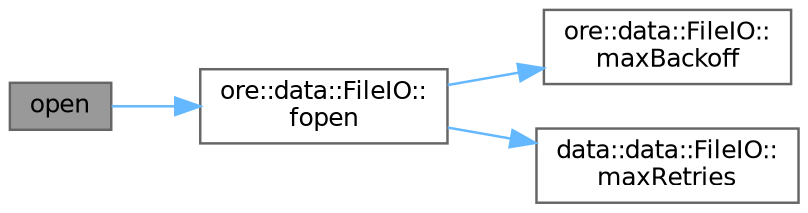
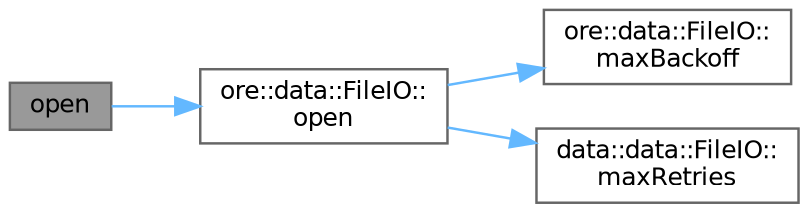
(324, 106) -> (324, 106)
